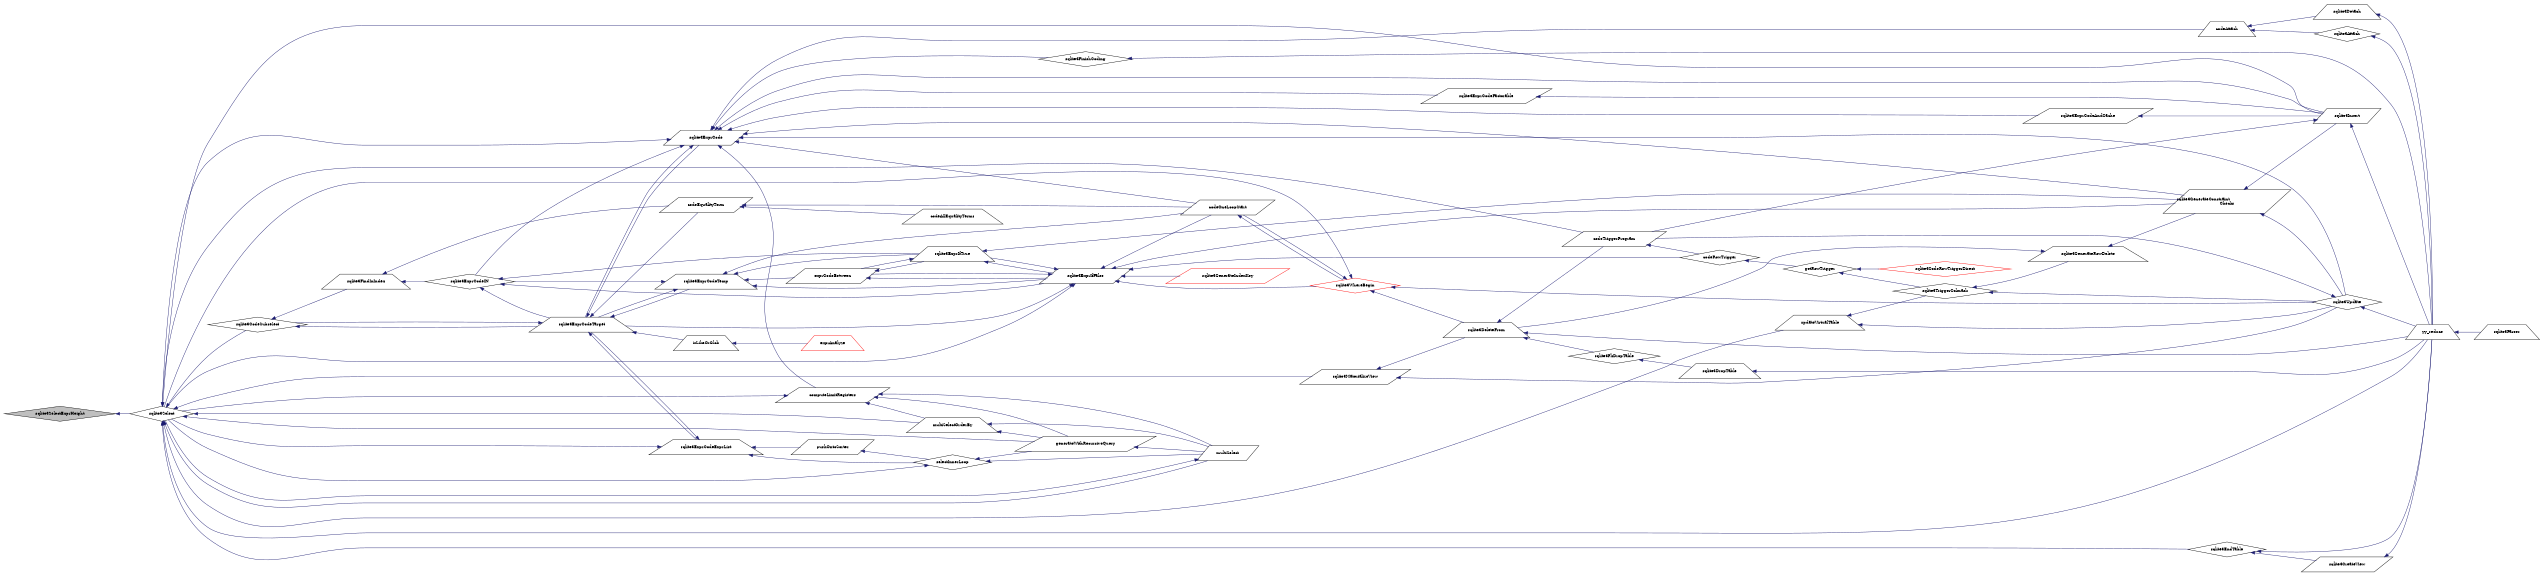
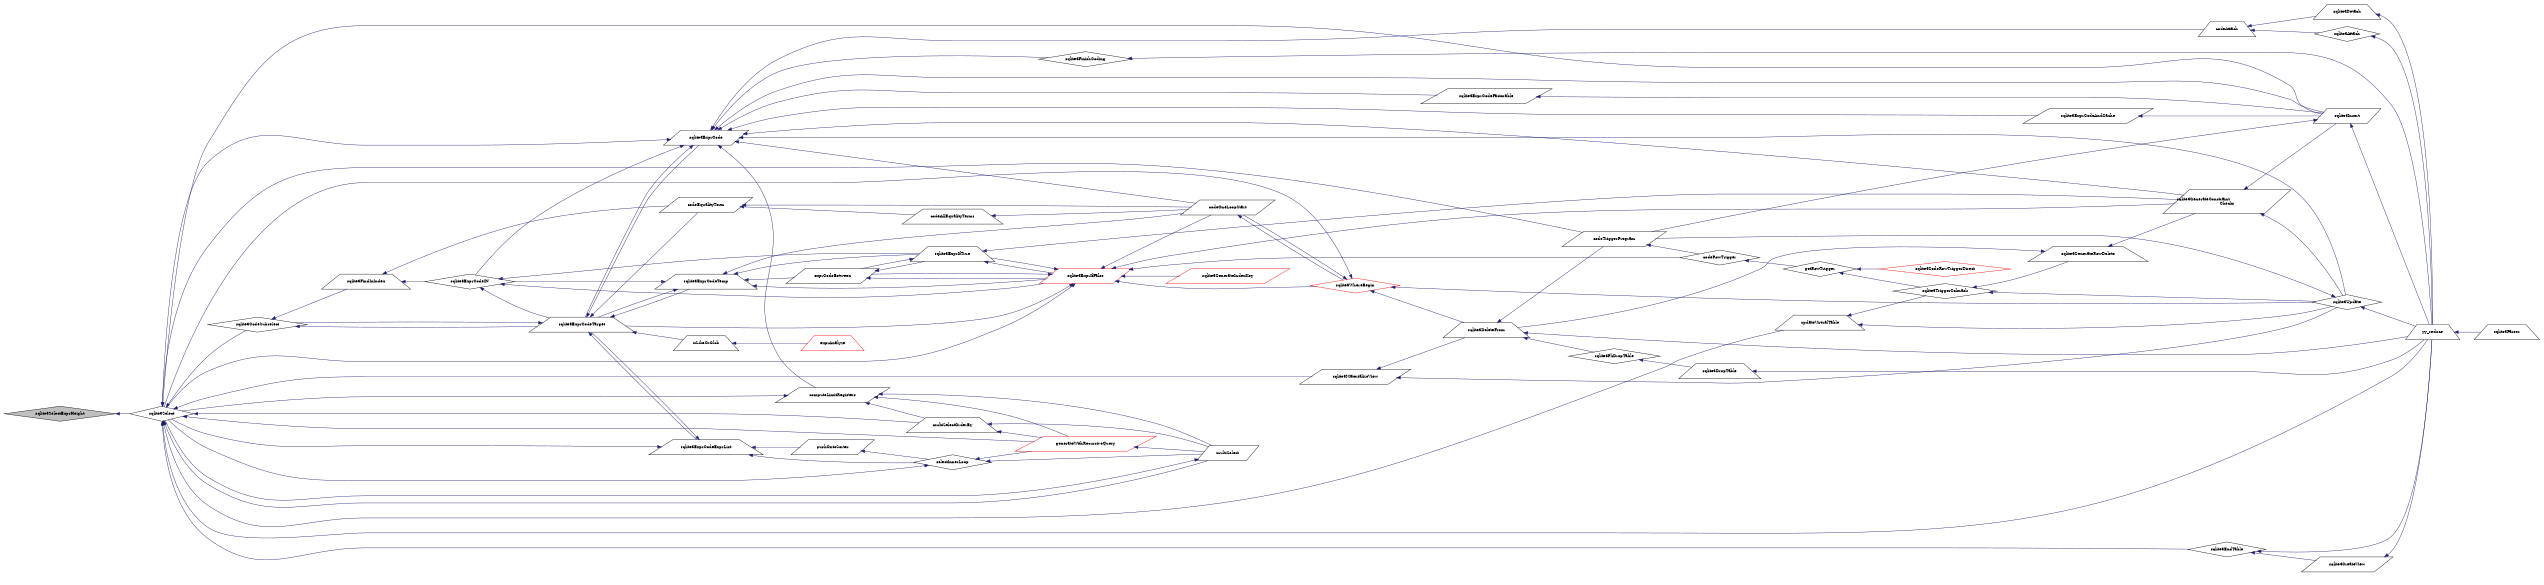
none -> (1092, 213)
(1086, 276) -> (1086, 276)
(1086, 444) -> (1086, 444)
